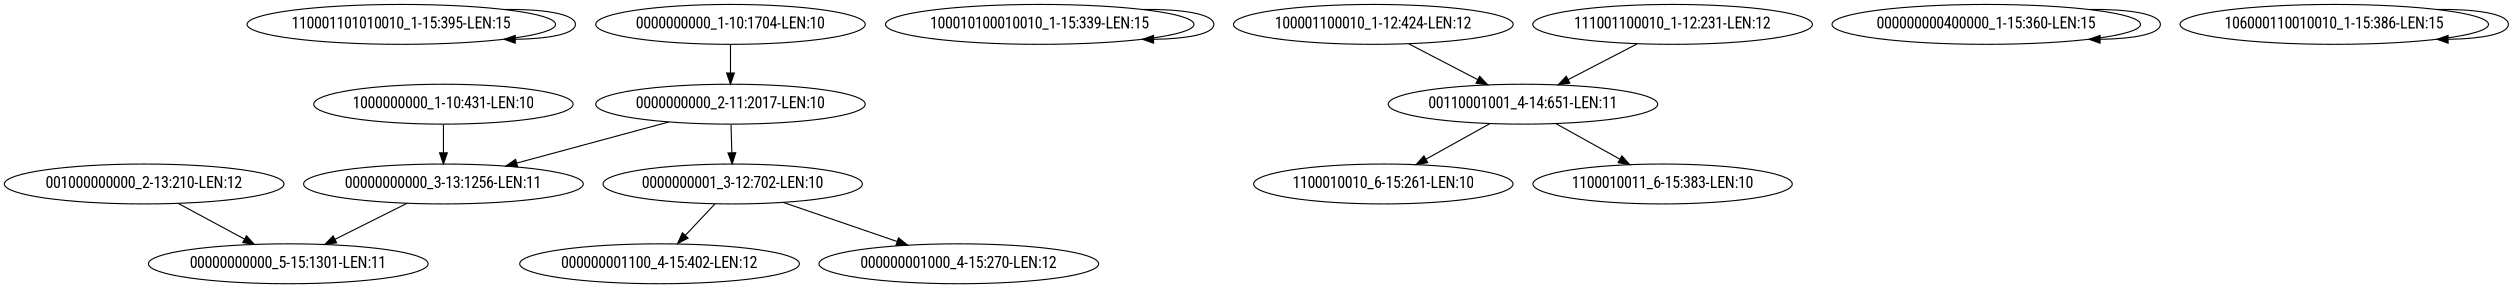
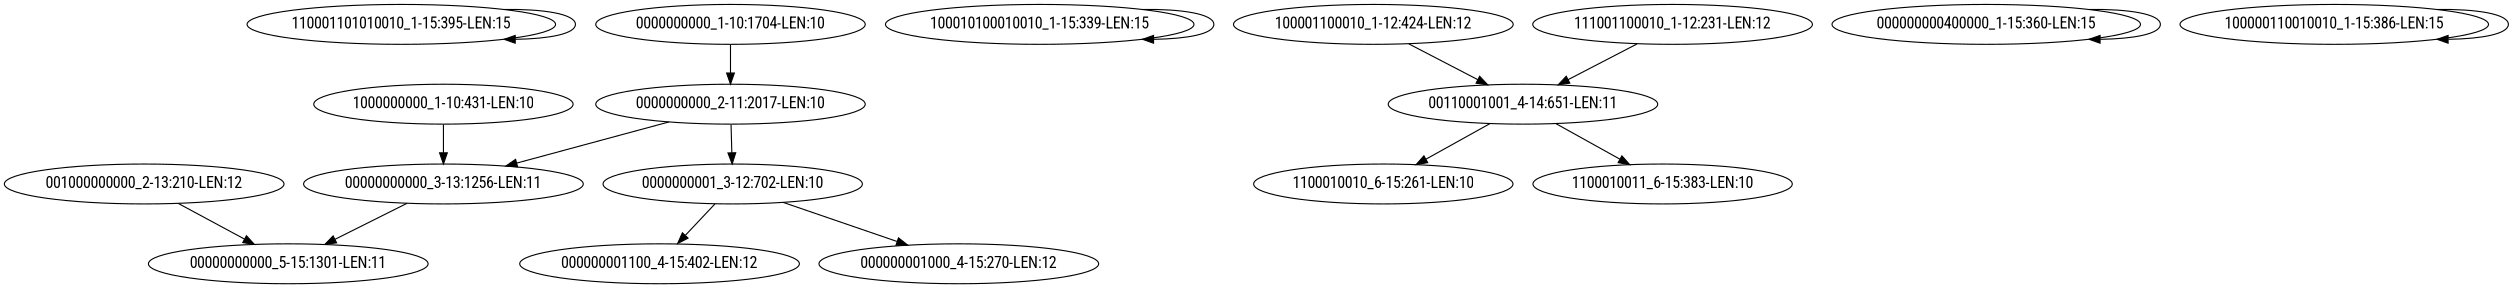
(2334, 24) -> (2334, 24)
